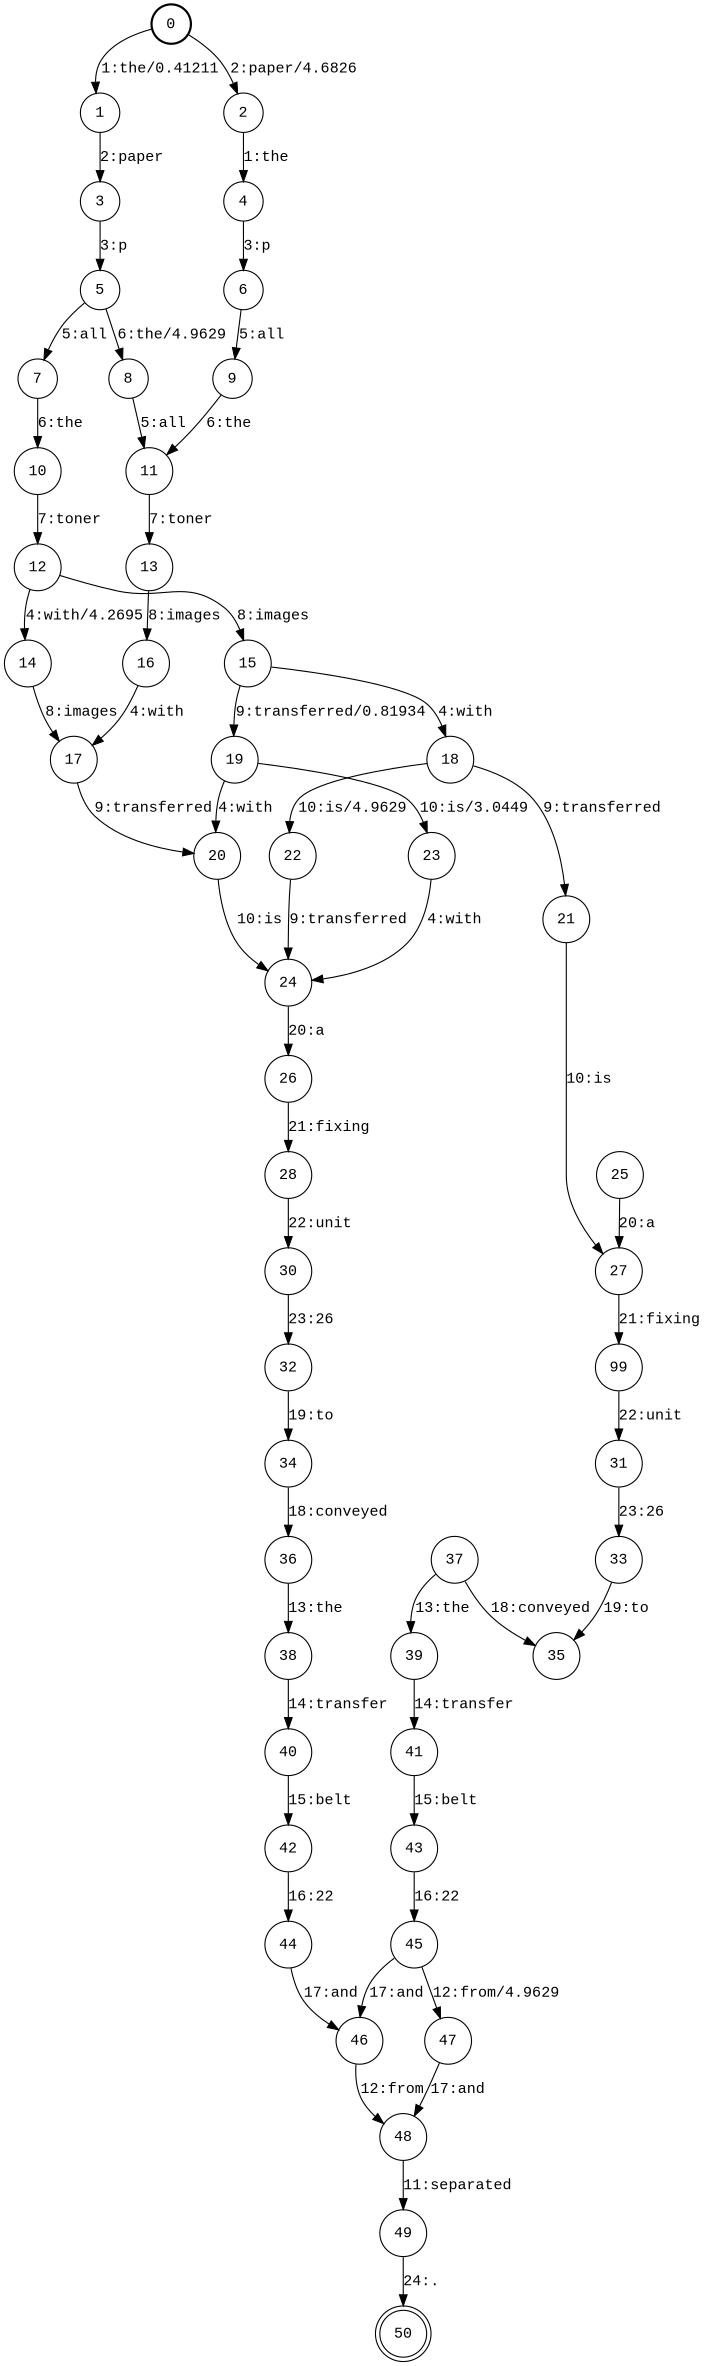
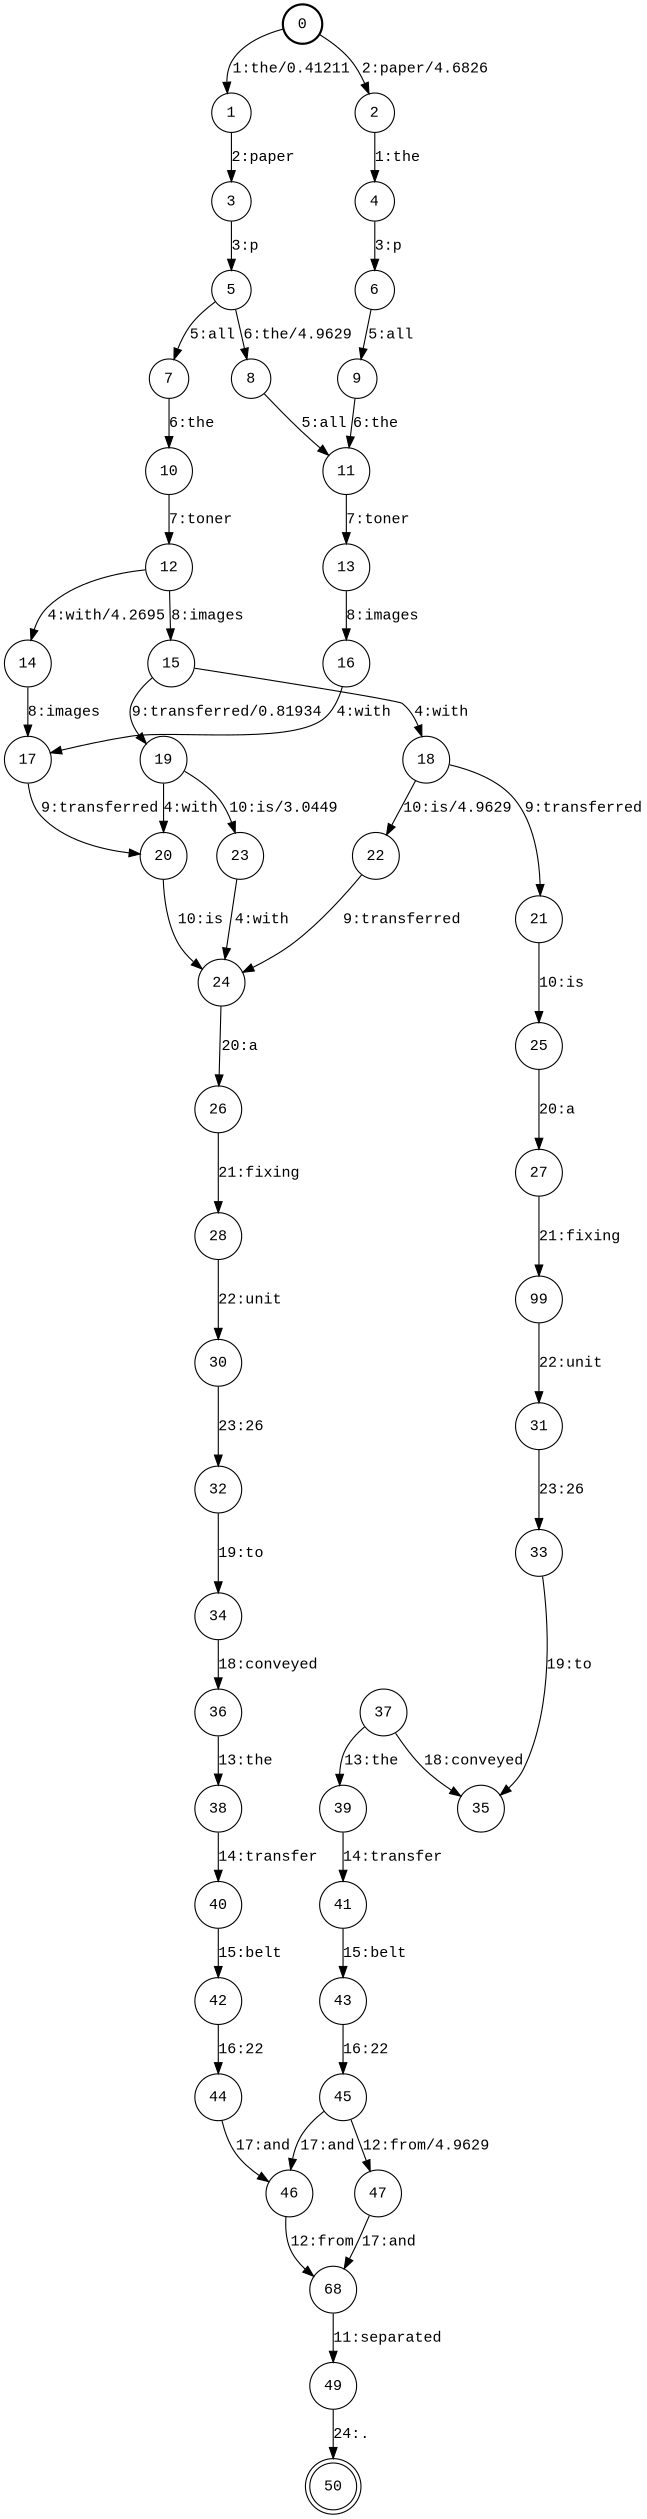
(566, 1098) -> (539, 977)
(403, 2137) -> (333, 2290)
